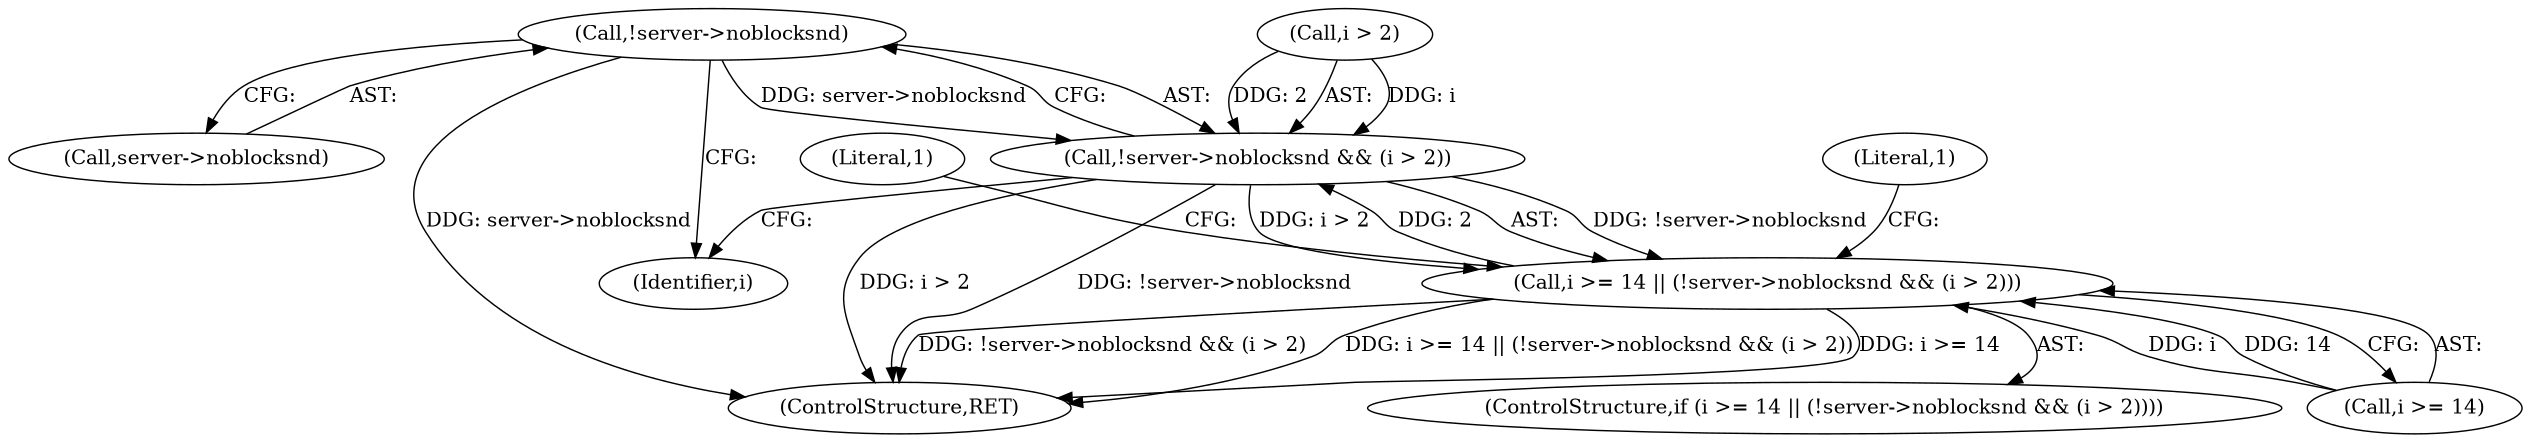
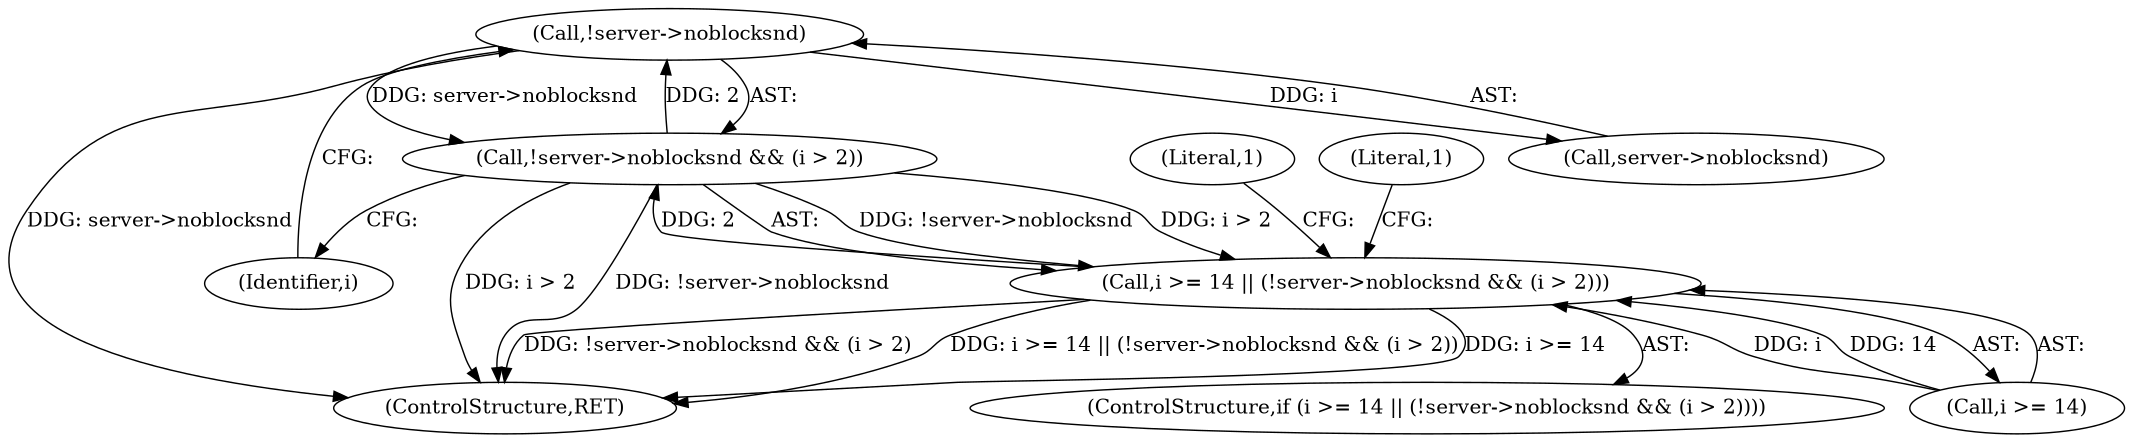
(1345, 34) -> none
(273, 97) -> (1304, 97)
(1084, 97) -> (703, 97)
(703, 152) -> (343, 101)
(2397, 346) -> (2000, 346)
